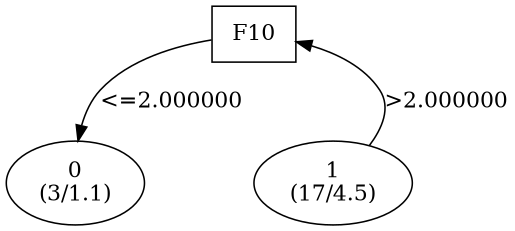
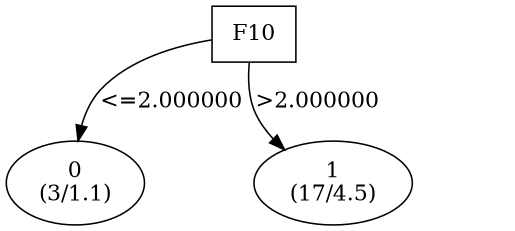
(373, 81) -> (252, 104)
